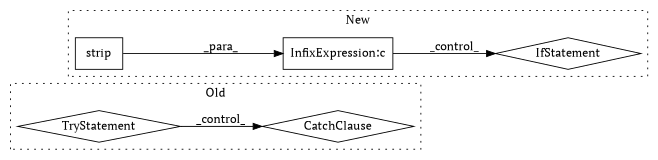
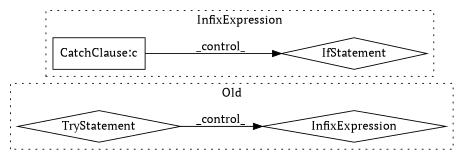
(358, 21) -> (240, 21)
(99, 54) -> none
(338, 54) -> (99, 54)
(338, 126) -> (354, 126)
